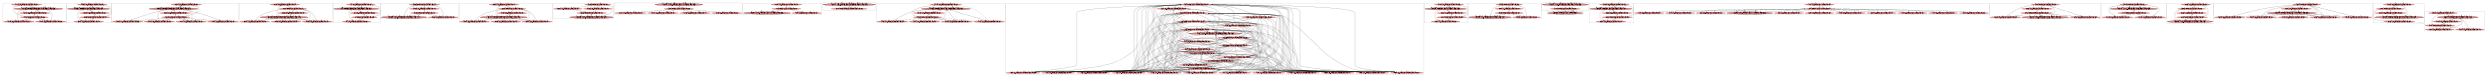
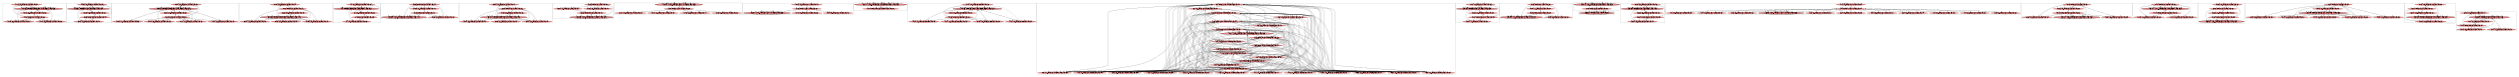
none -> (807, 13)
